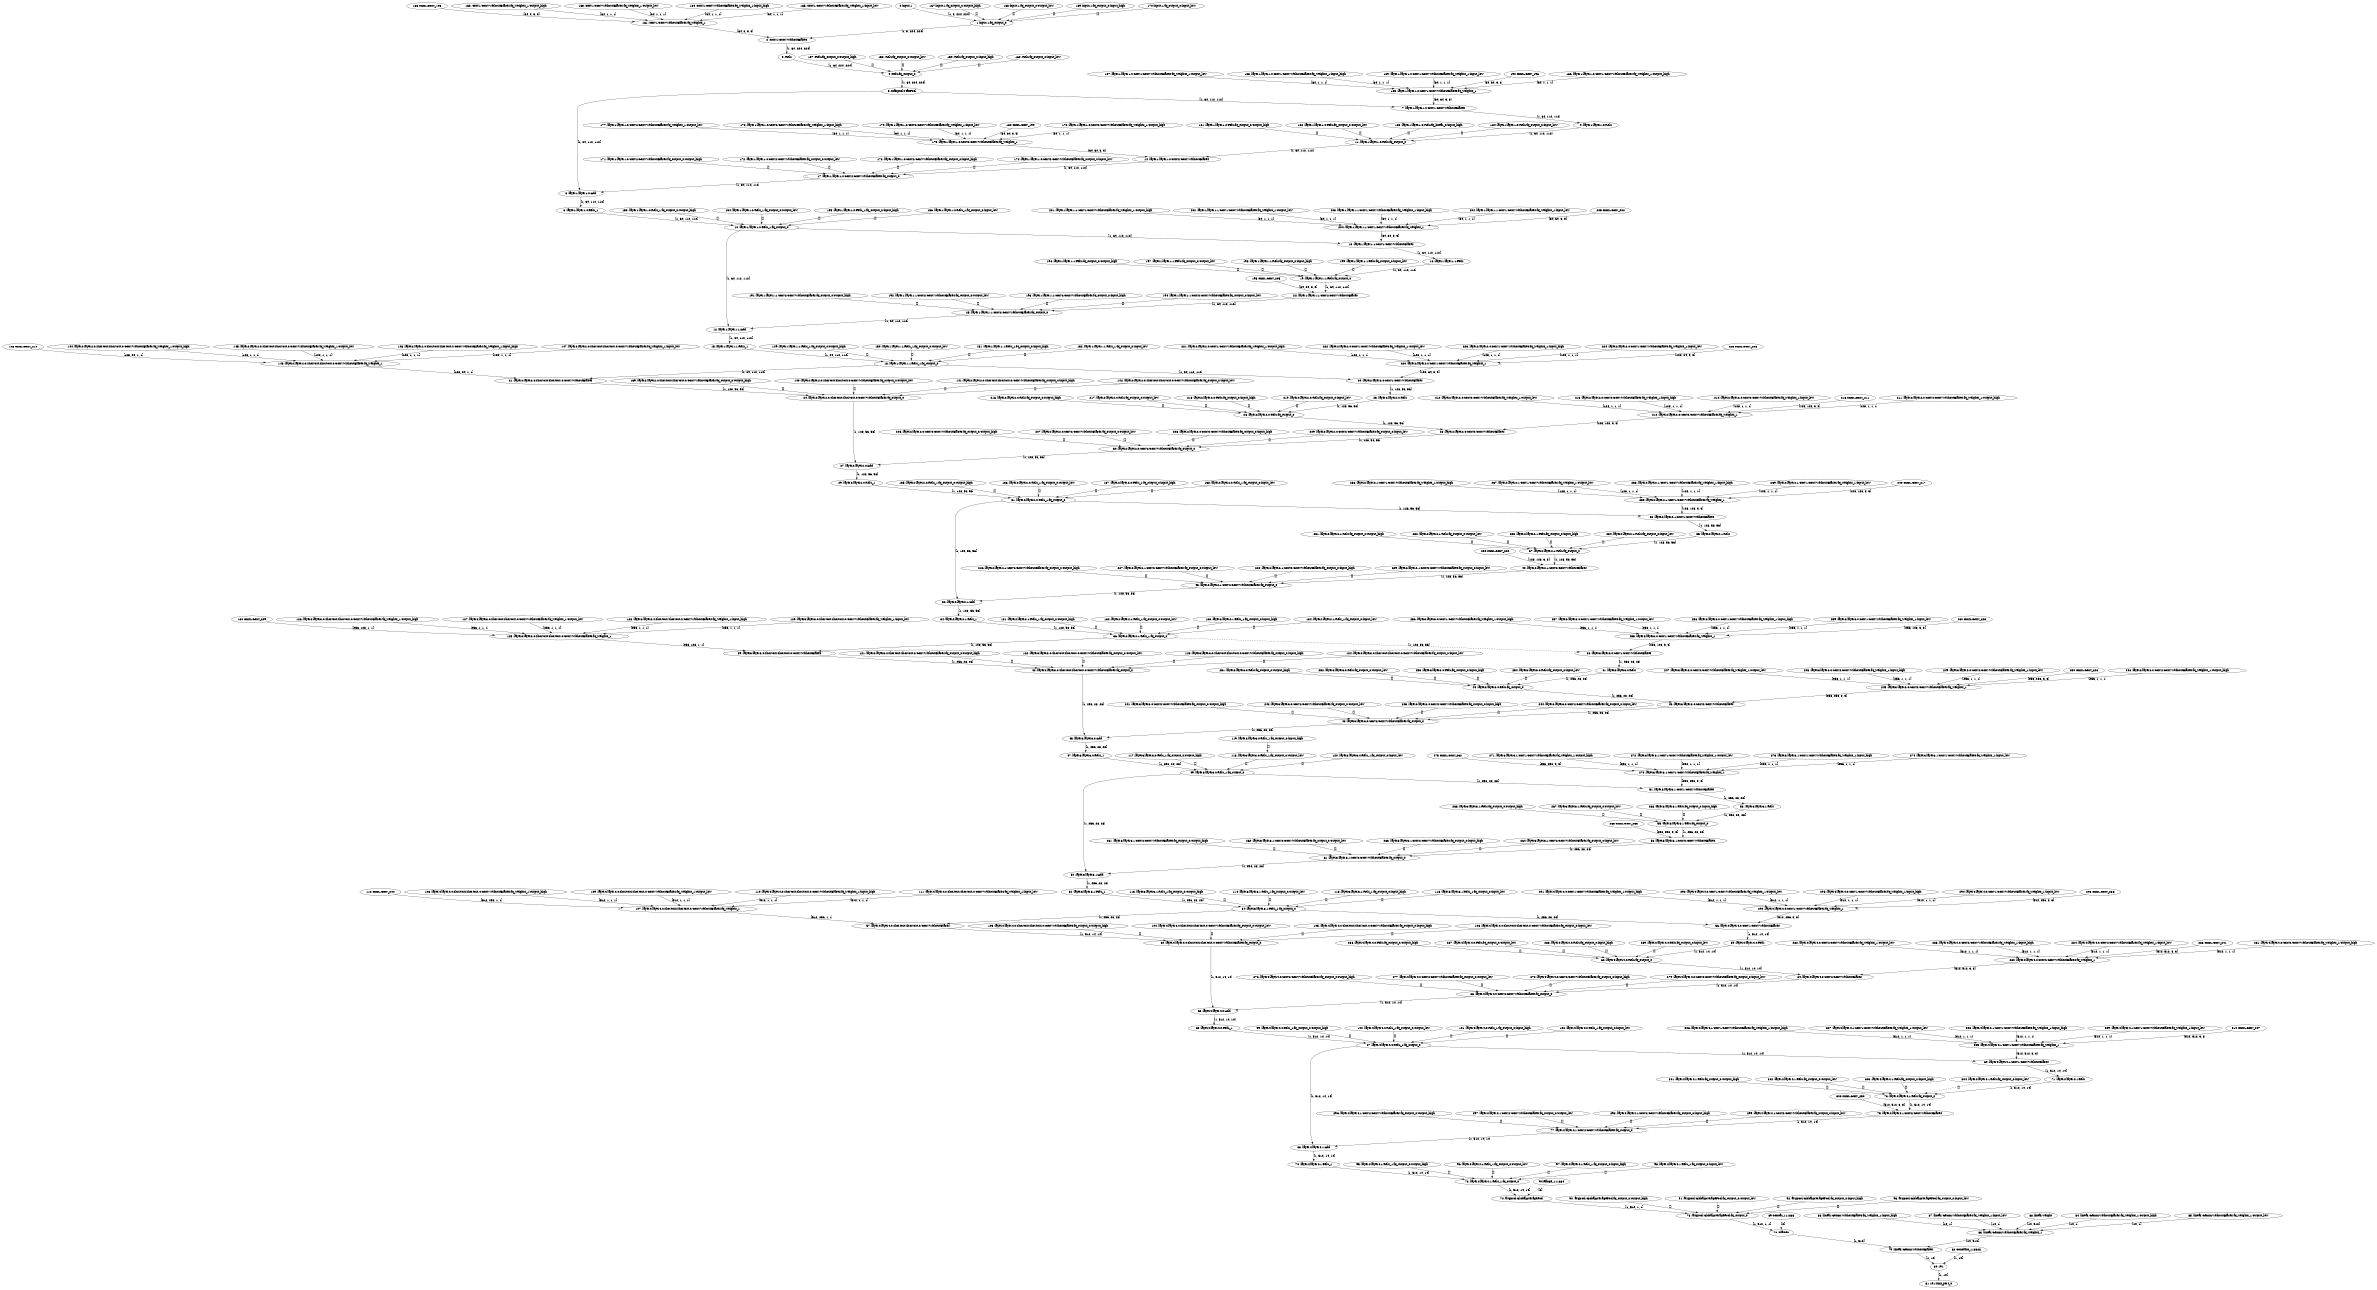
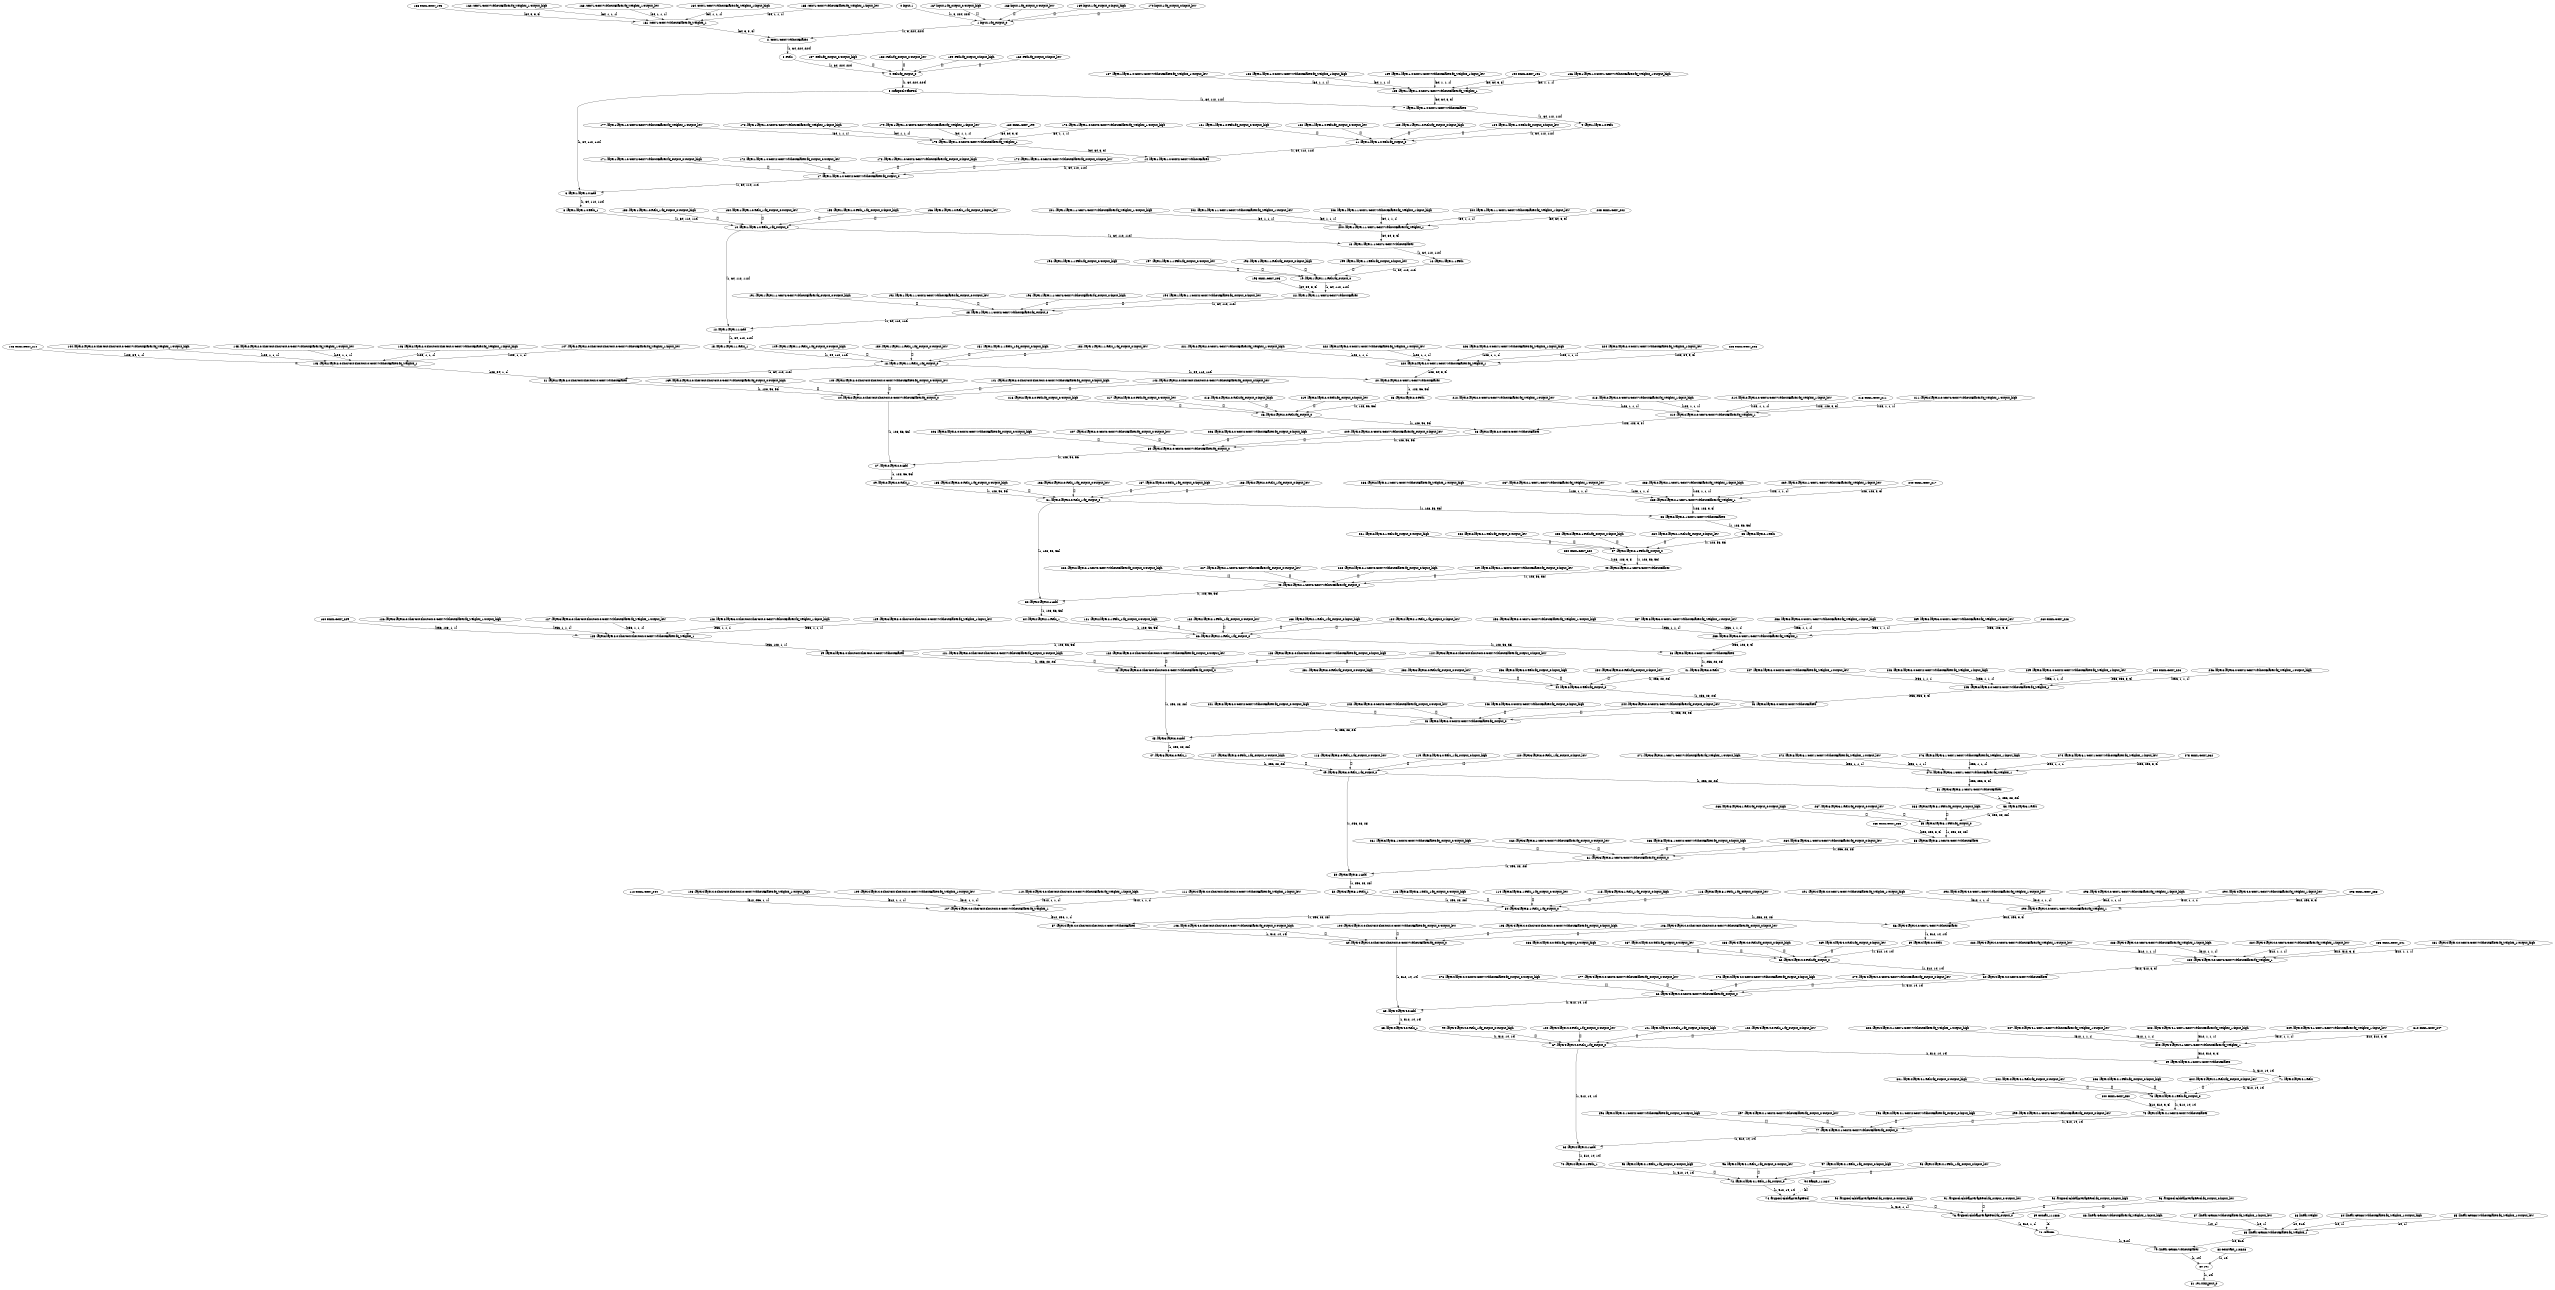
(1429, 125) -> (1430, 125)
(1376, 645) -> (1459, 645)
(1267, 746) -> (1401, 764)
